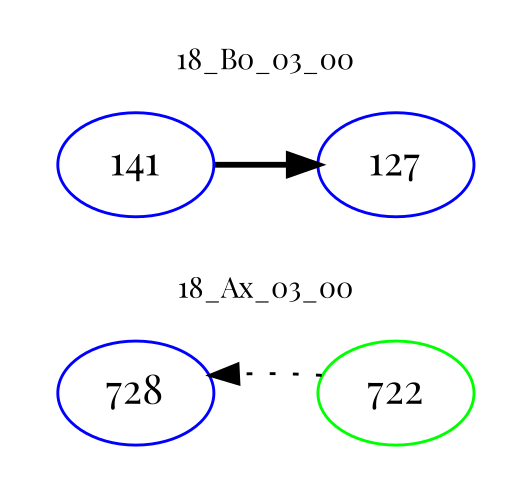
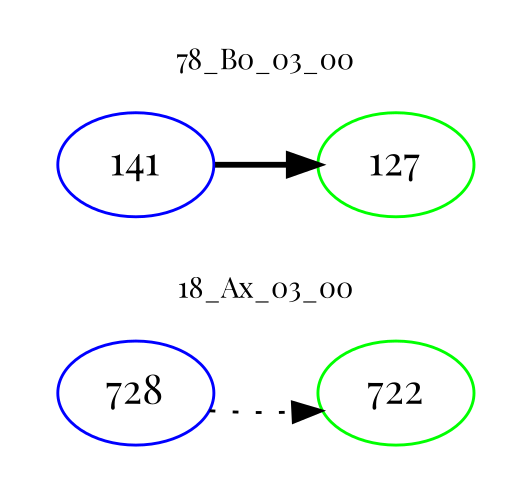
(266, 62) -> (266, 62)
(396, 165) -> (396, 165)
(280, 374) -> (251, 412)
